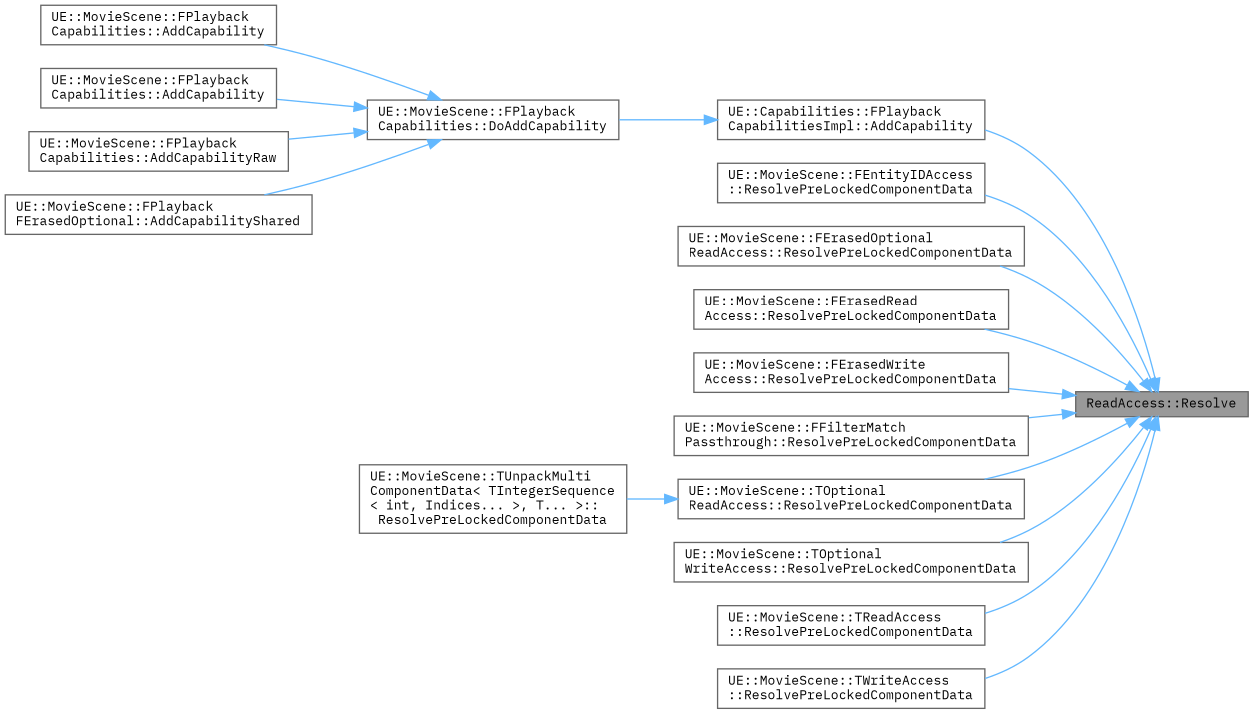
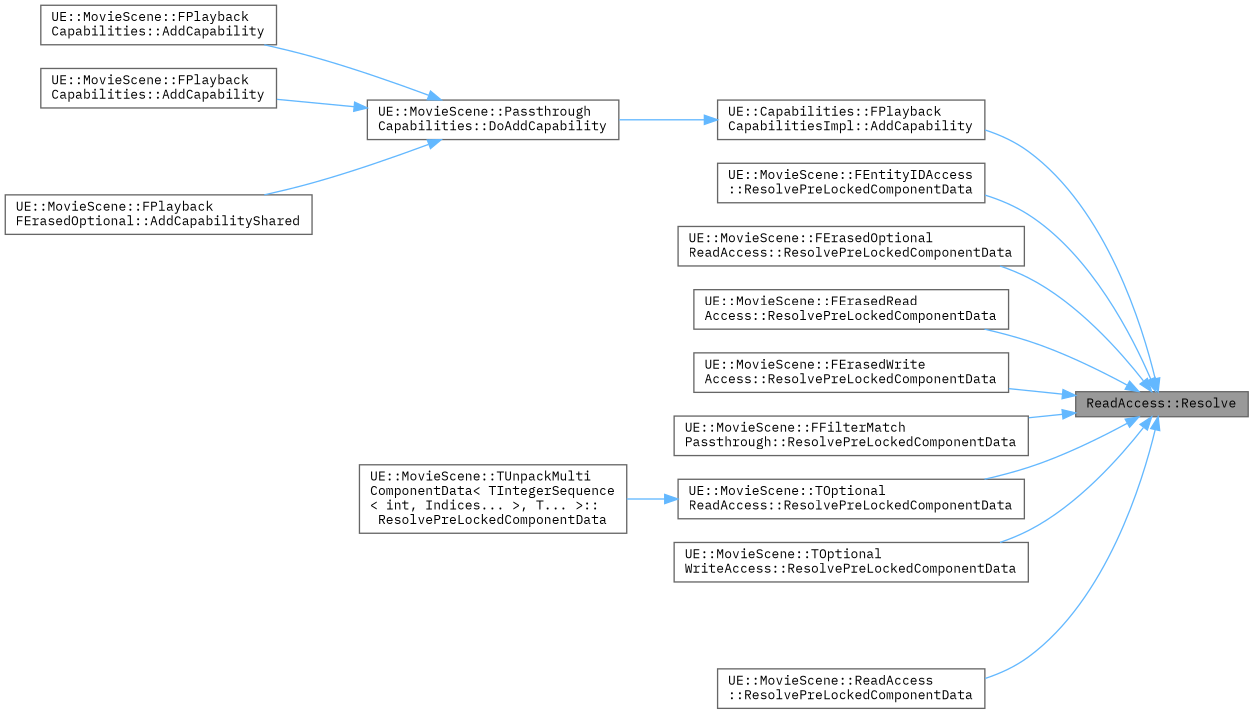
(493, 120) -> (493, 120)
(159, 151) -> none
(851, 625) -> none
(851, 689) -> (851, 689)
